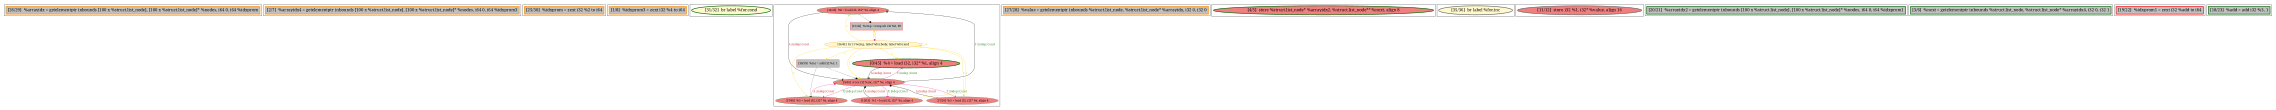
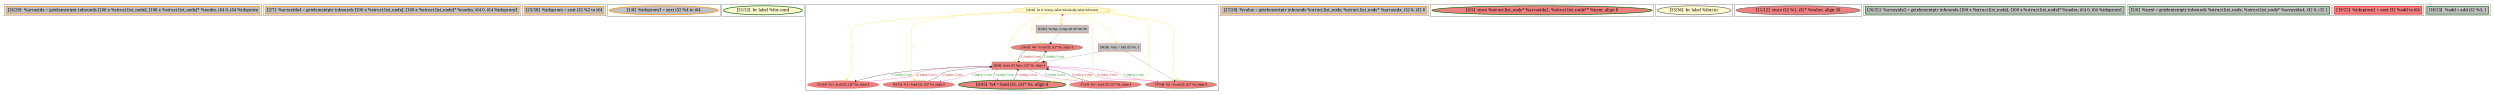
(648, 10) -> (664, 10)
(2160, 10) -> (2378, 10)
(864, 18) -> (1055, 38)
(869, 82) -> (1019, 66)
none -> (843, 85)
